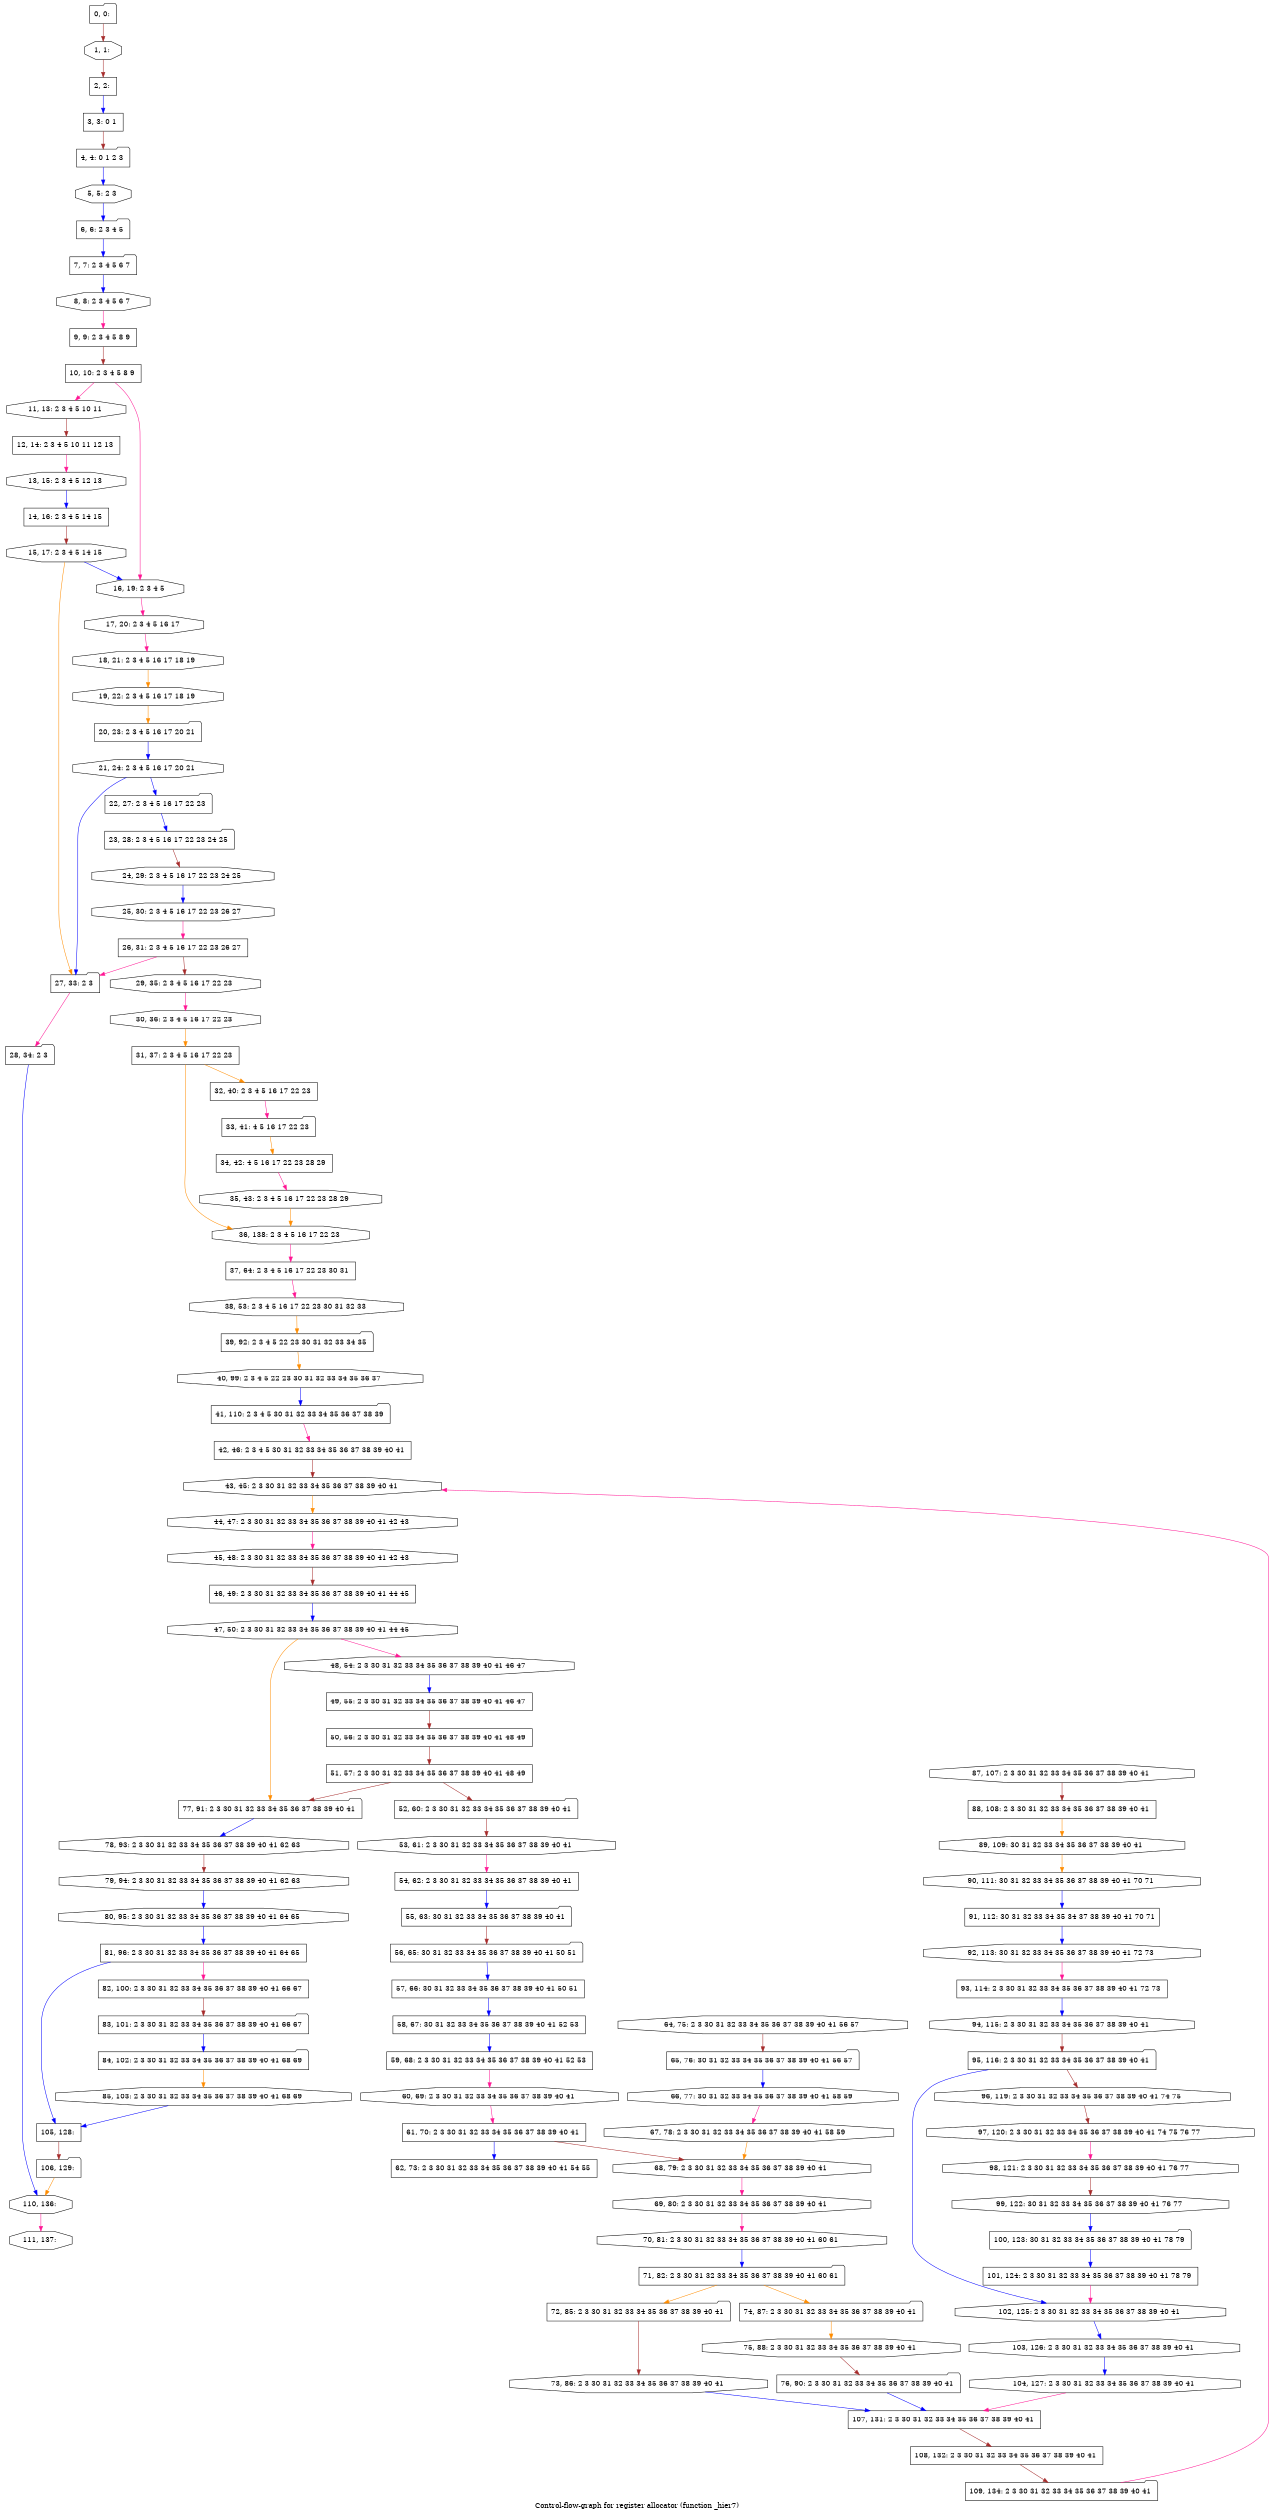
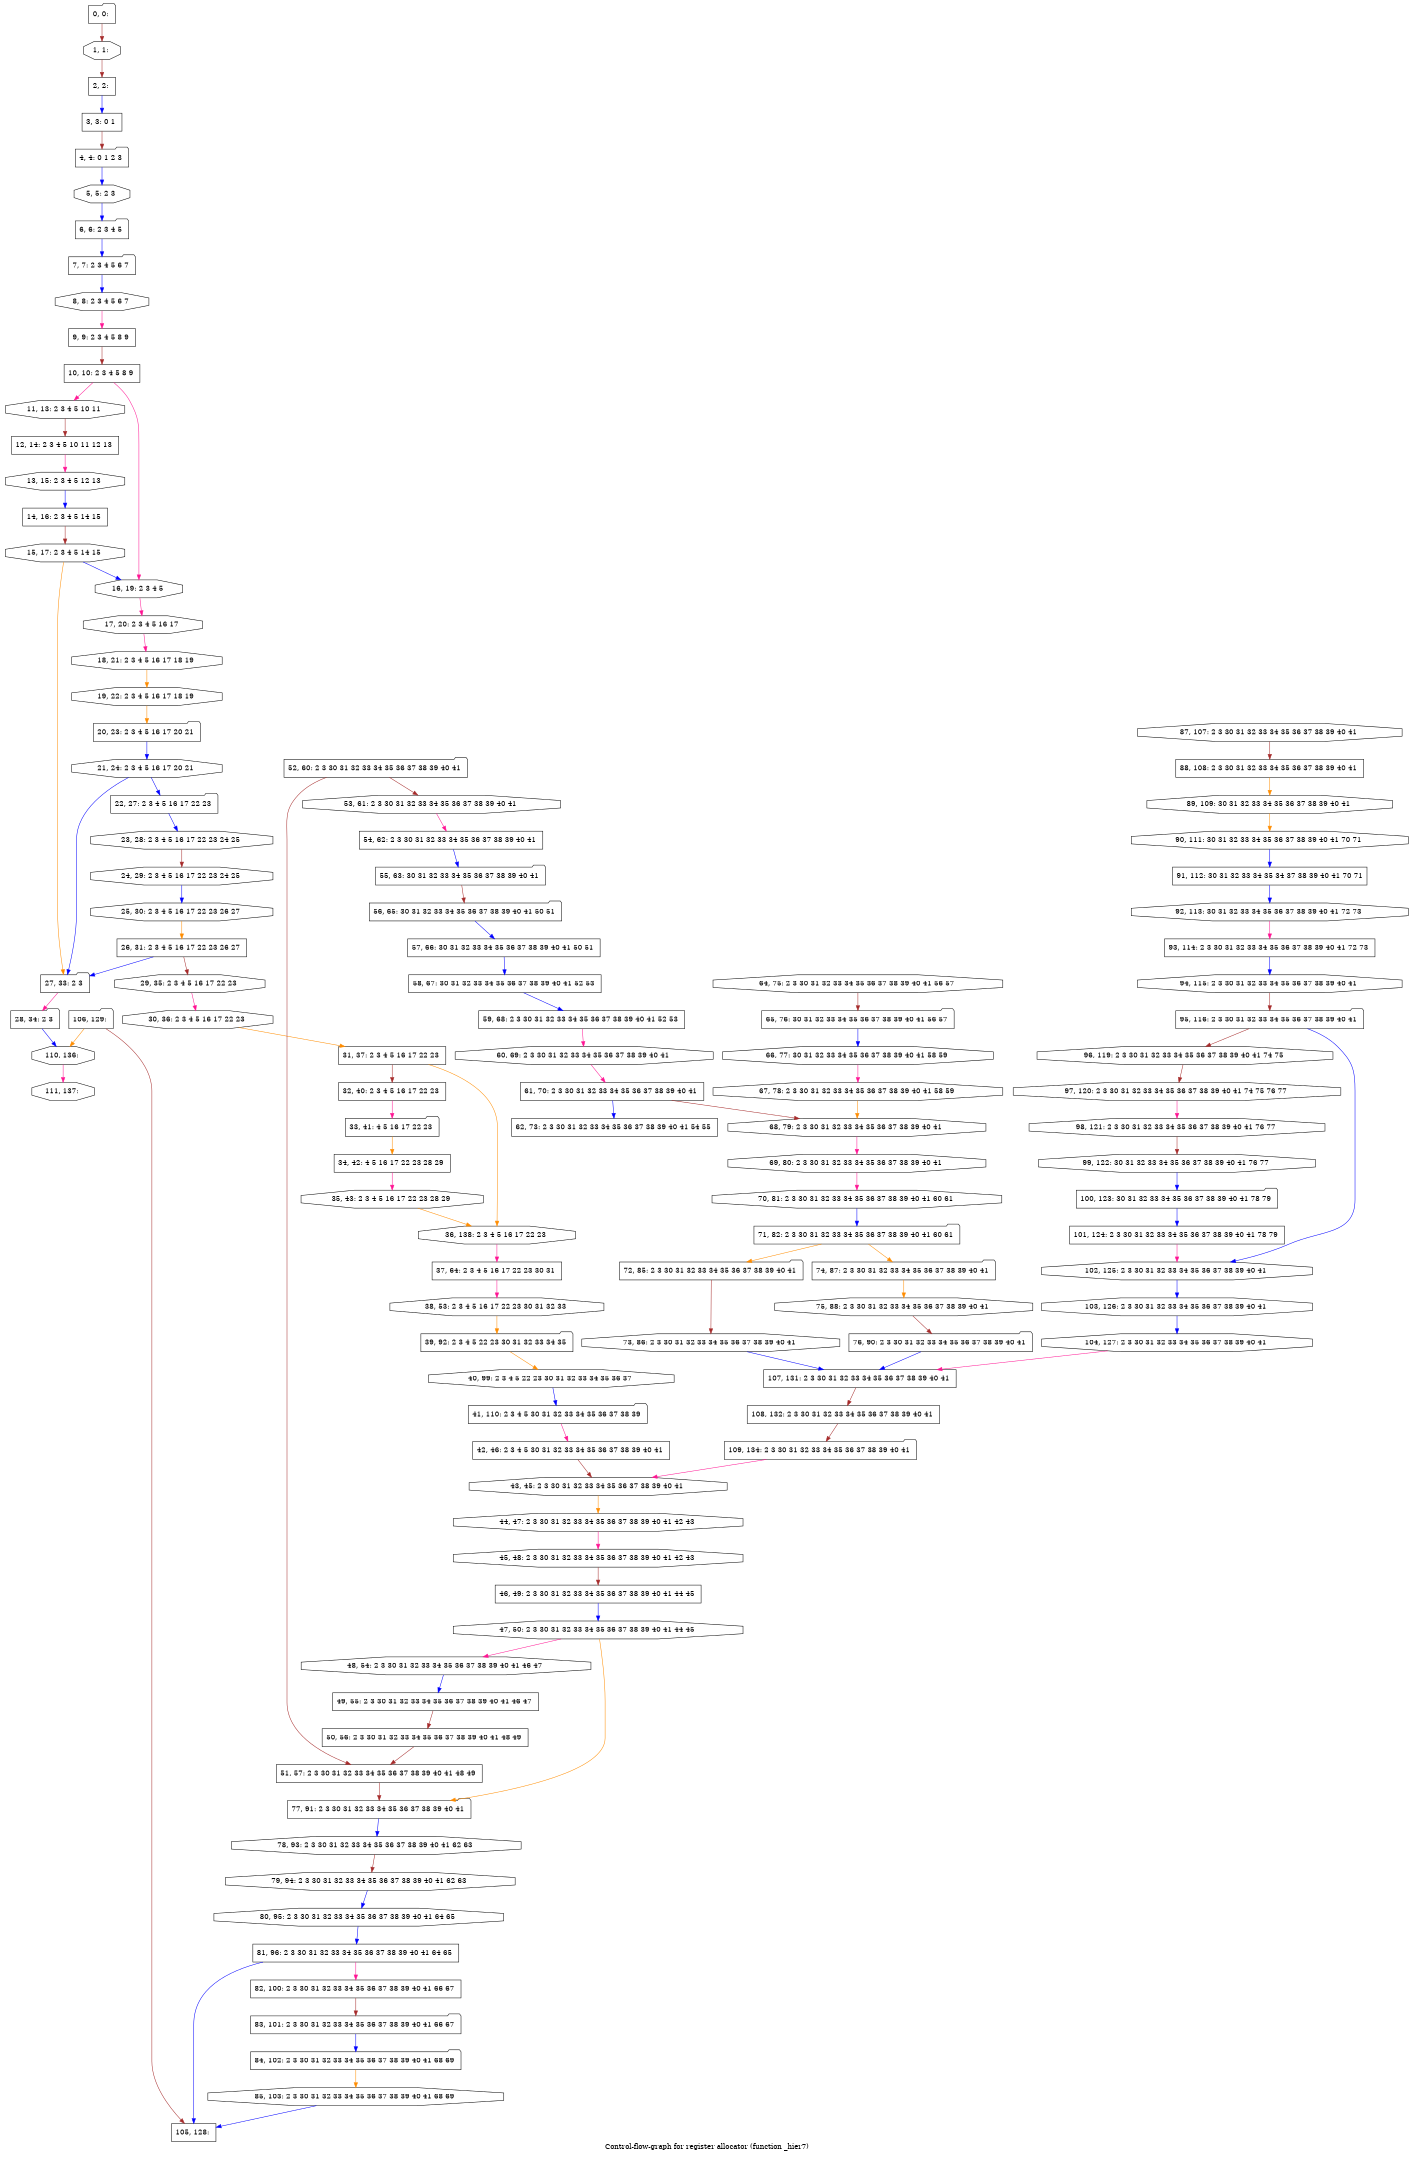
(170, 840) -> (182, 840)
(183, 927) -> (182, 927)
(131, 965) -> (124, 966)
(222, 1073) -> (392, 1071)
(456, 1790) -> (287, 1275)
(59, 2148) -> (152, 1569)
